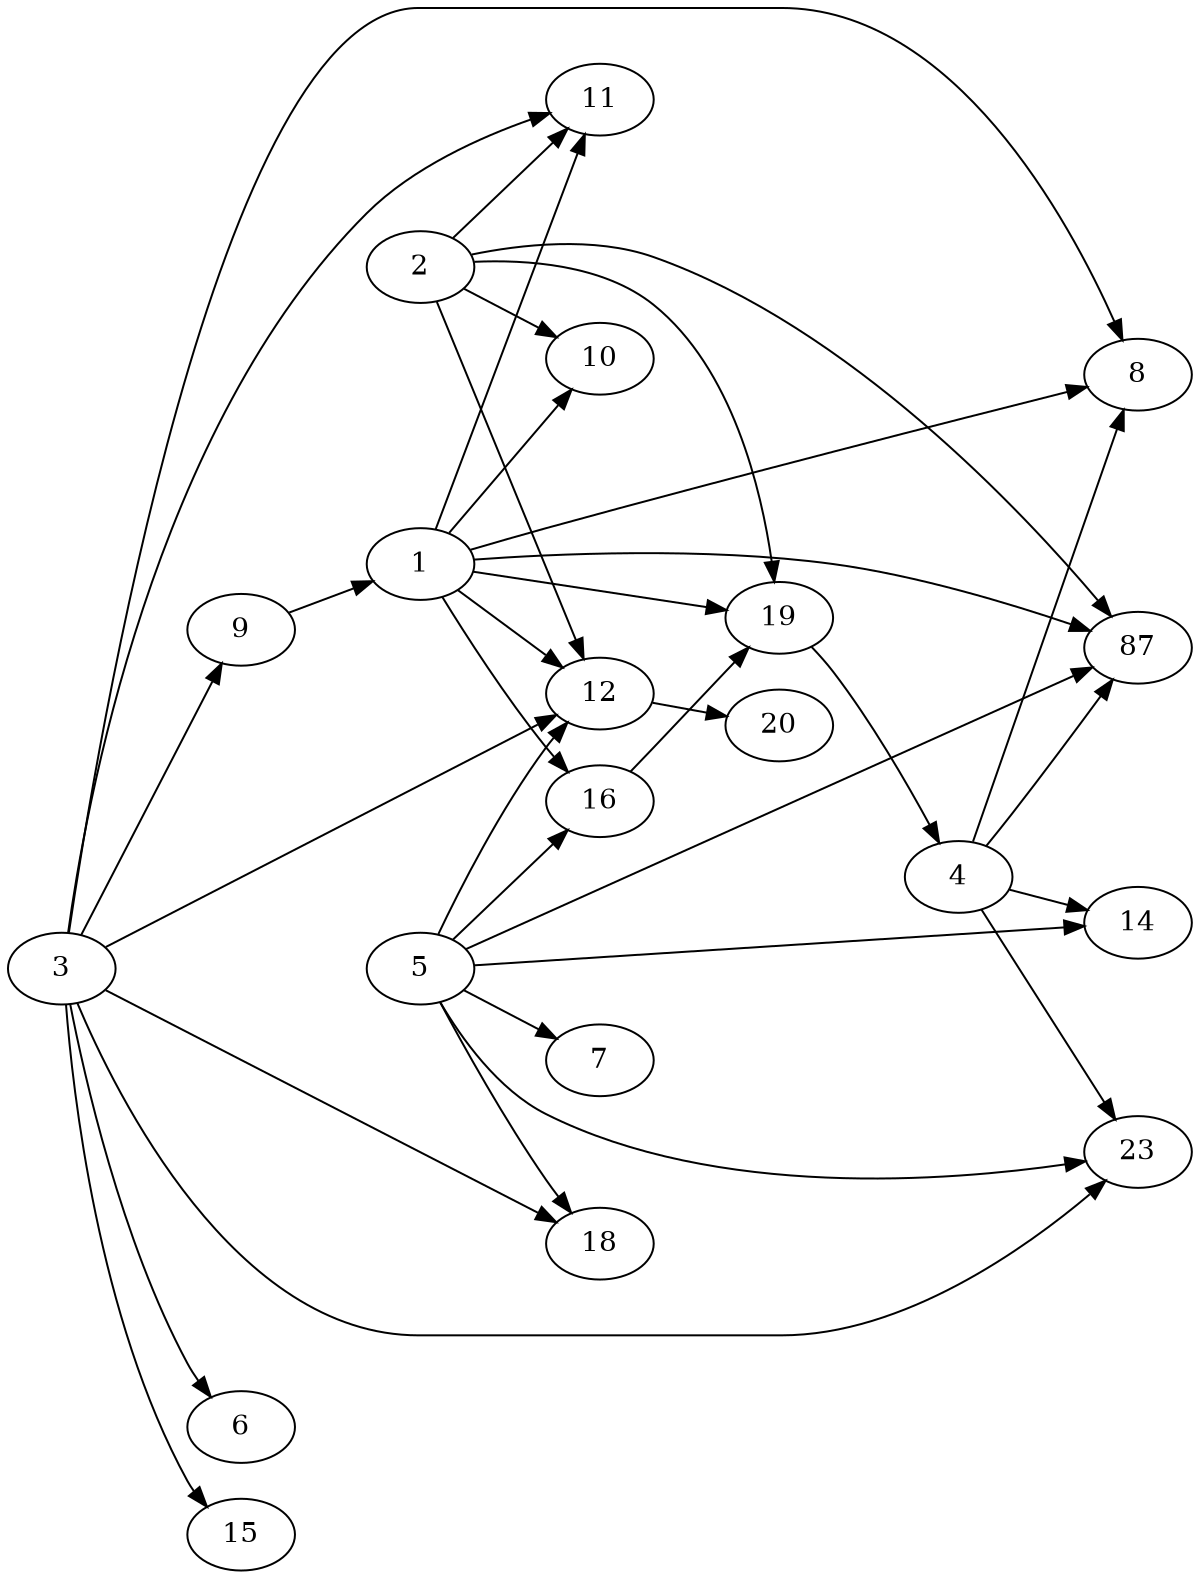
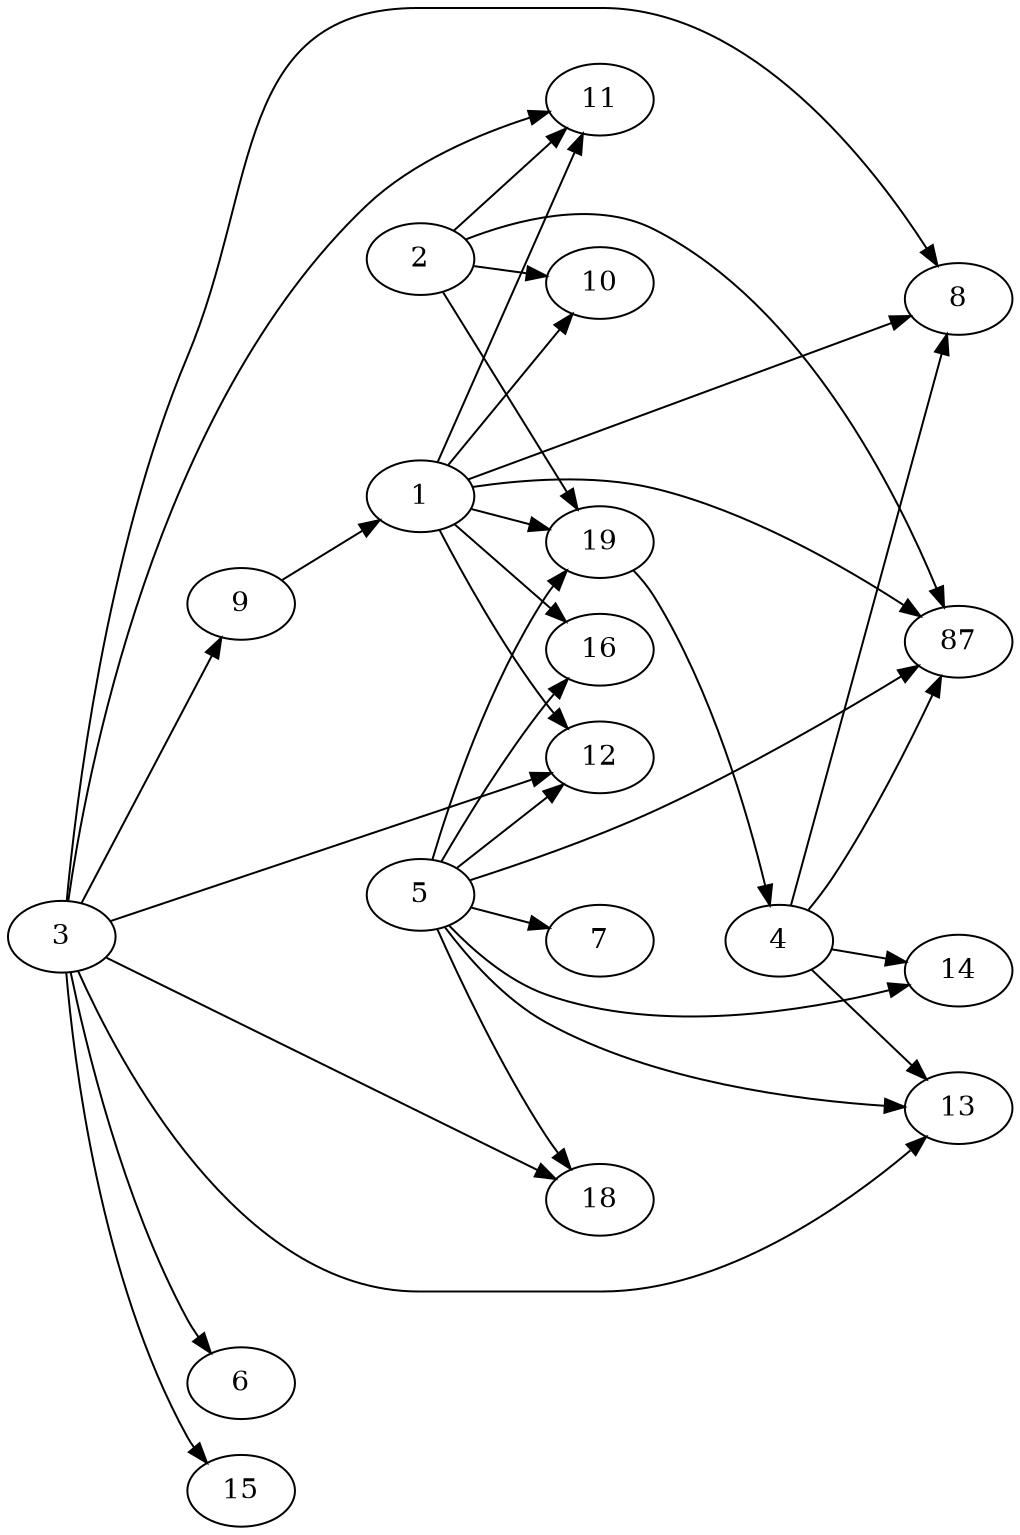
(499, 454) -> none
(678, 722) -> (483, 718)
(779, 725) -> none
(1138, 1152) -> (959, 1108)
